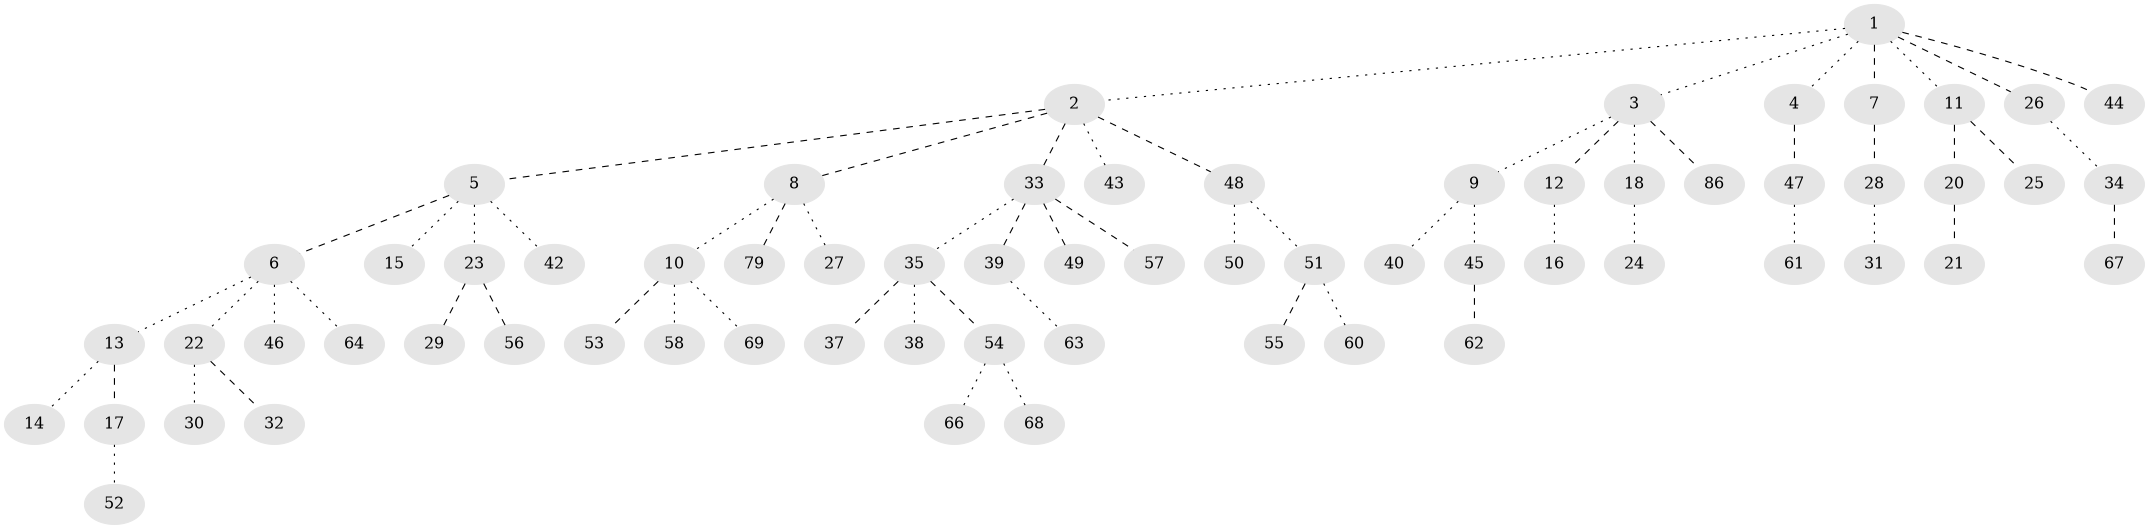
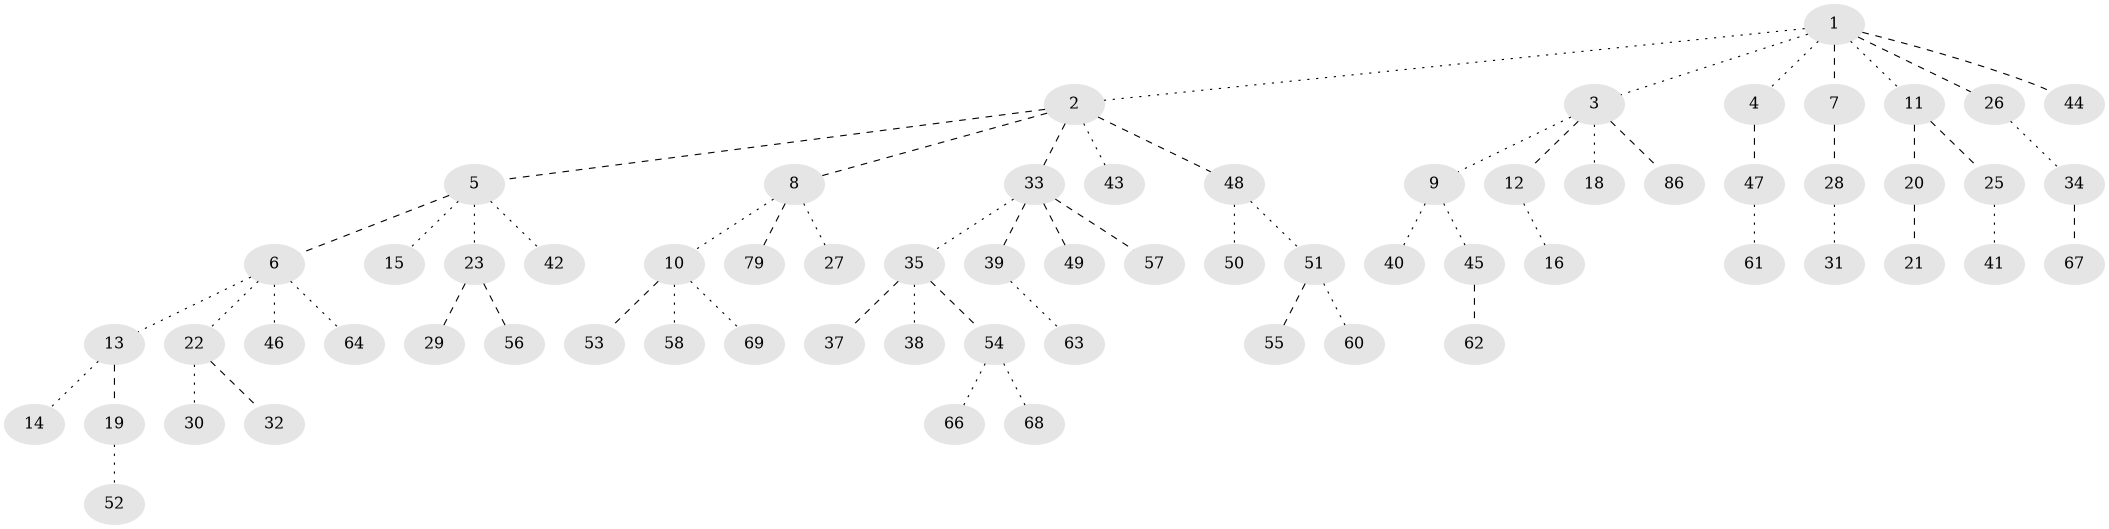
(1634, 264) -> none
none -> (1994, 264)
(114, 424) -> (114, 424)
